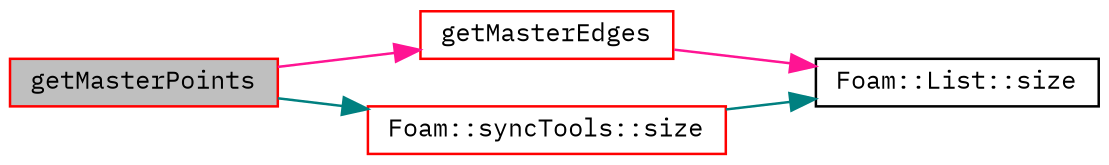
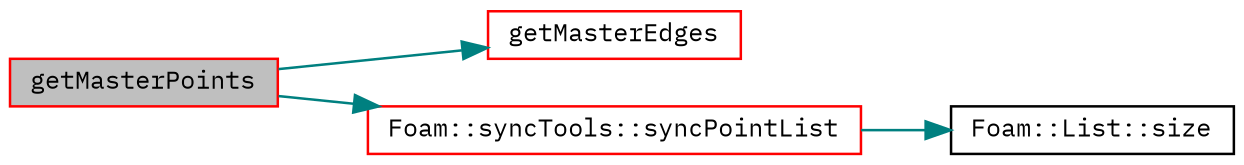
(732, 56) -> none
(336, 60) -> (370, 60)
(547, 130) -> (614, 130)
